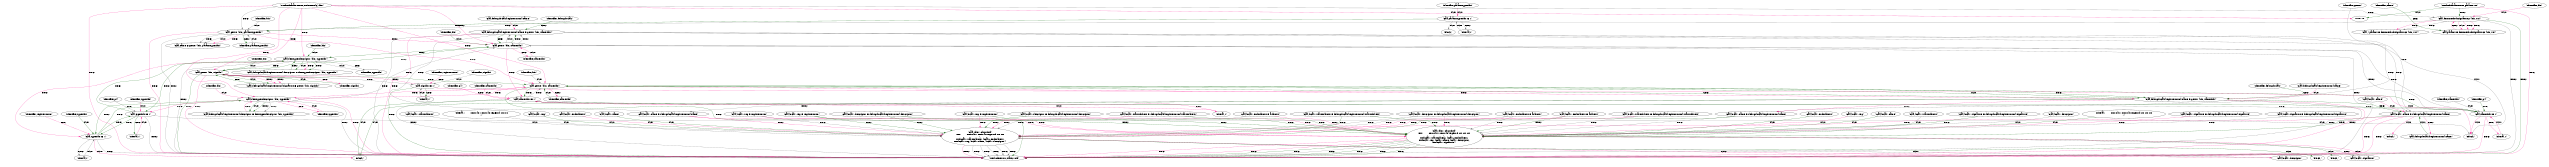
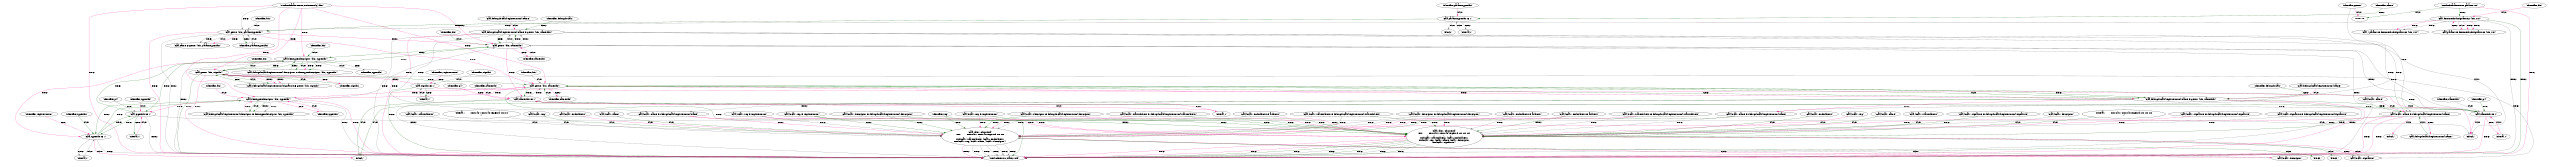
(1383, 8) -> none
(1341, 13) -> (2356, 11)
(2416, 25) -> (1932, 17)
(331, 78) -> (1470, 76)
none -> (940, 114)
